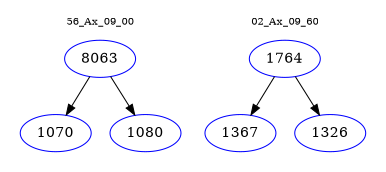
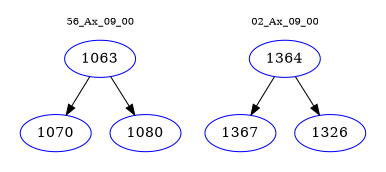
(285, 22) -> (285, 22)
(100, 59) -> (100, 59)
(285, 59) -> (285, 59)
